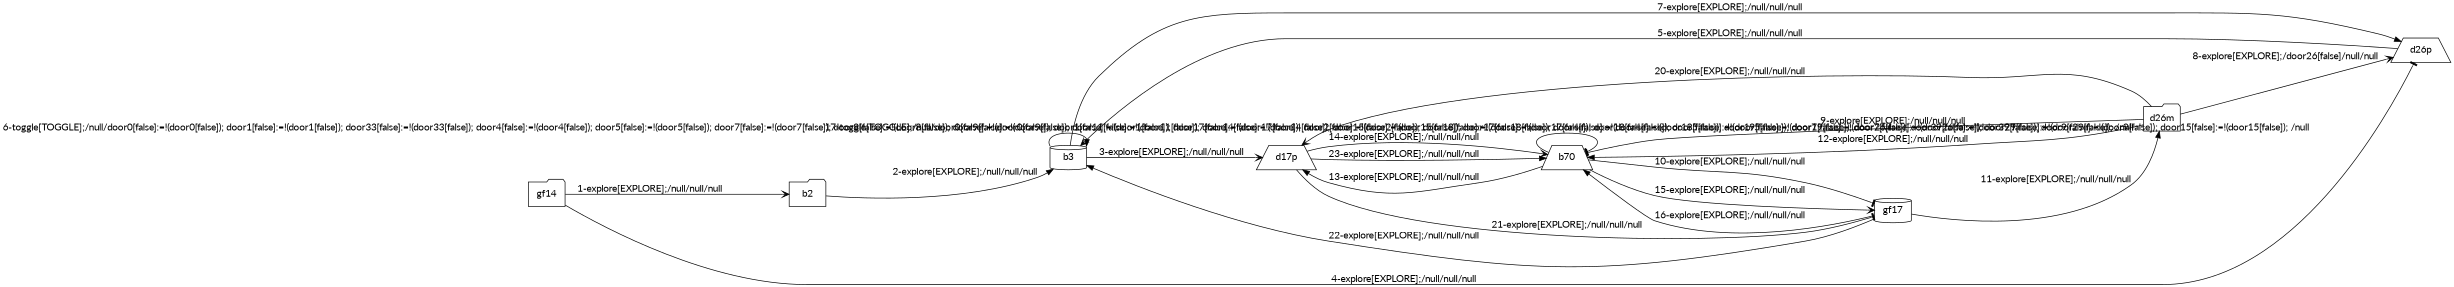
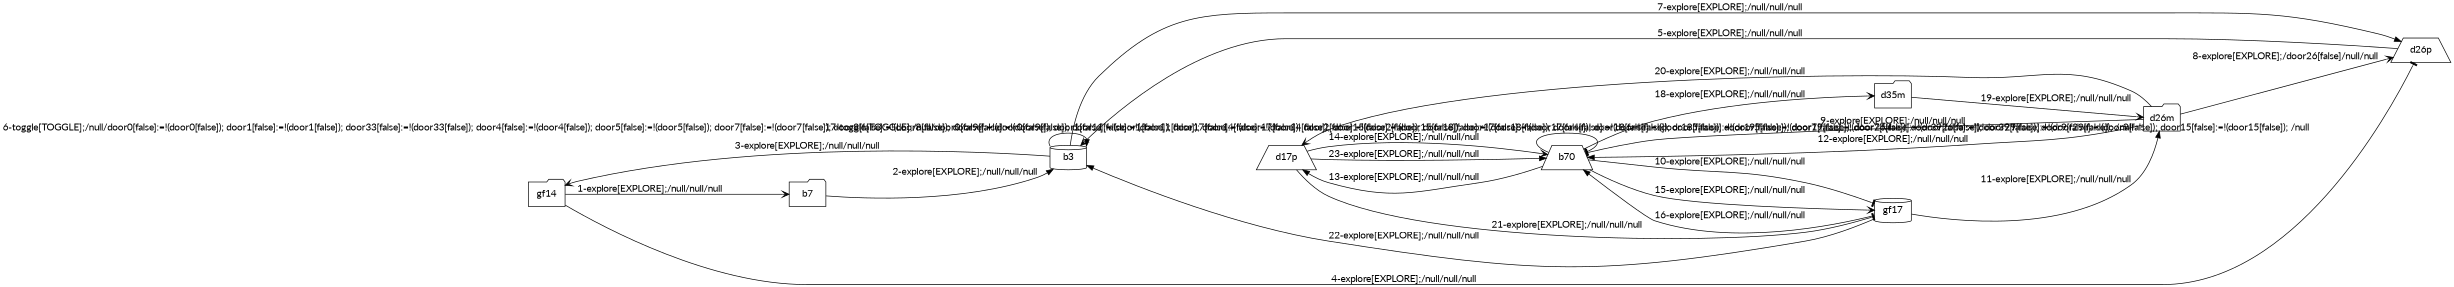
none -> (1893, 96)
(1171, 158) -> (810, 153)
(808, 194) -> (808, 194)
